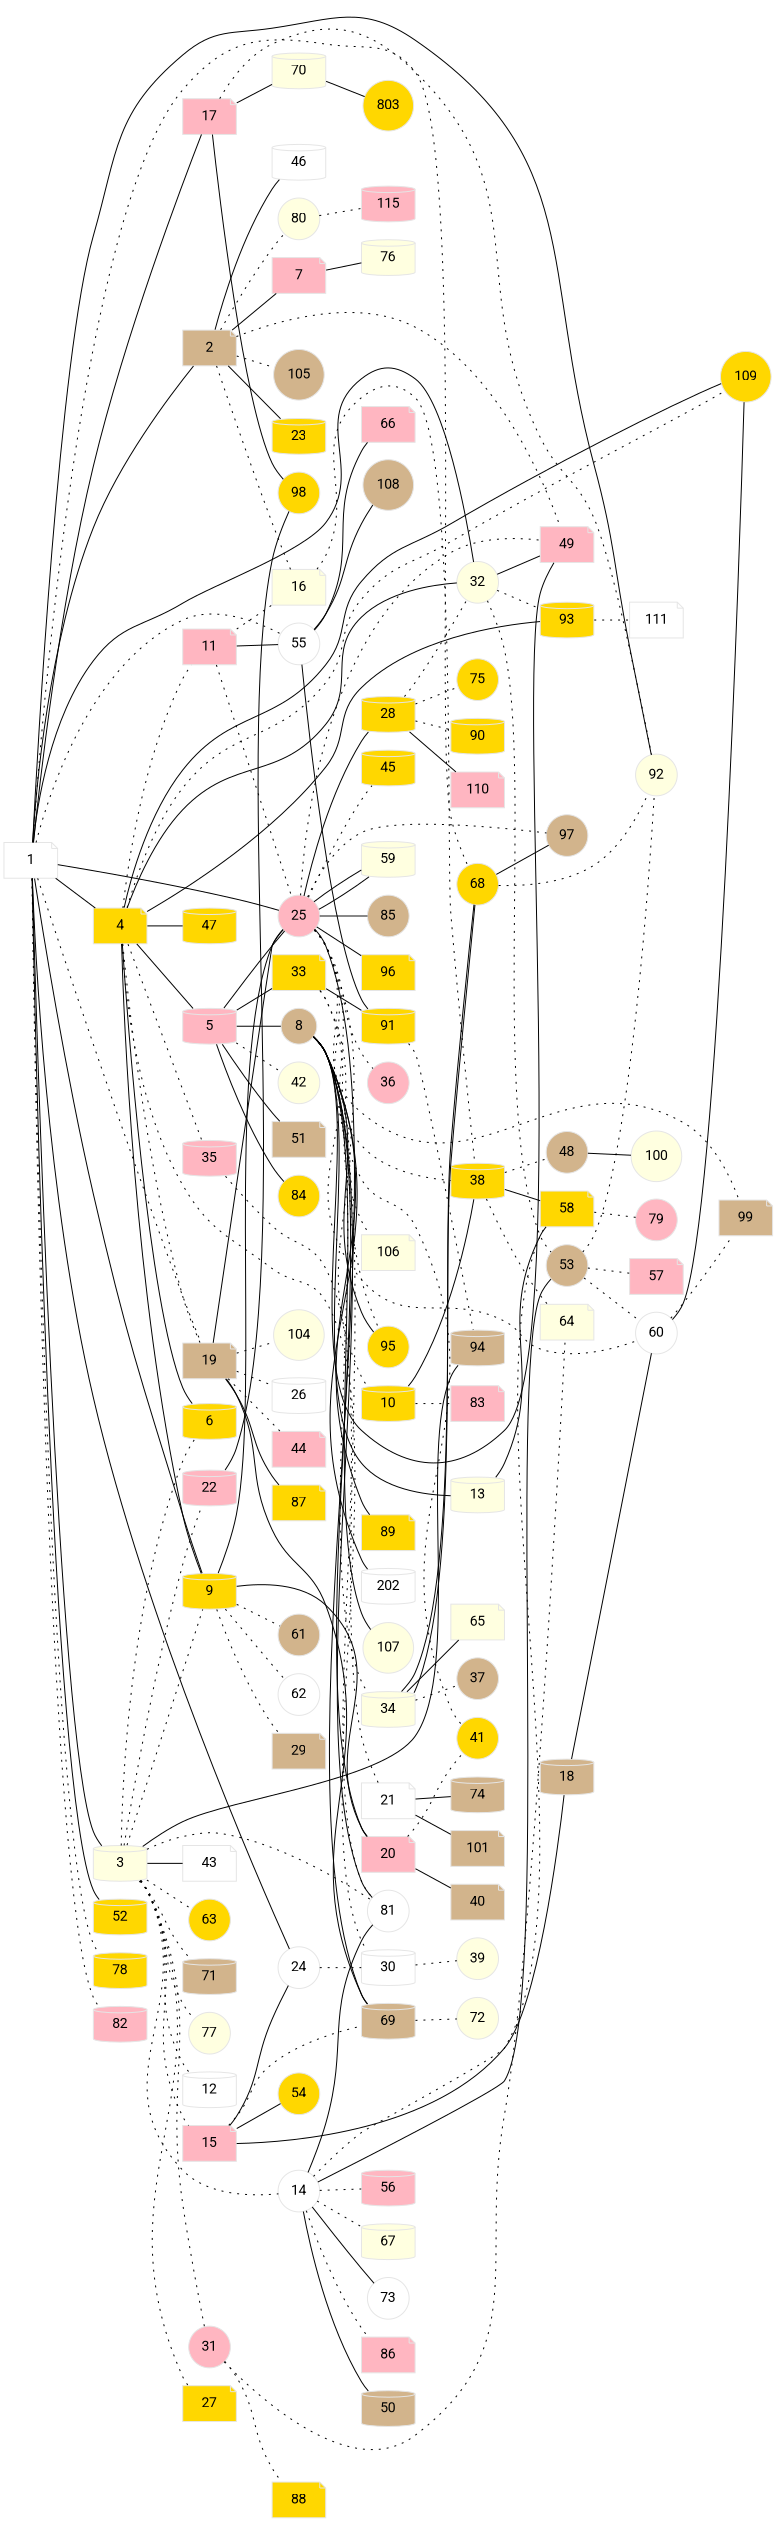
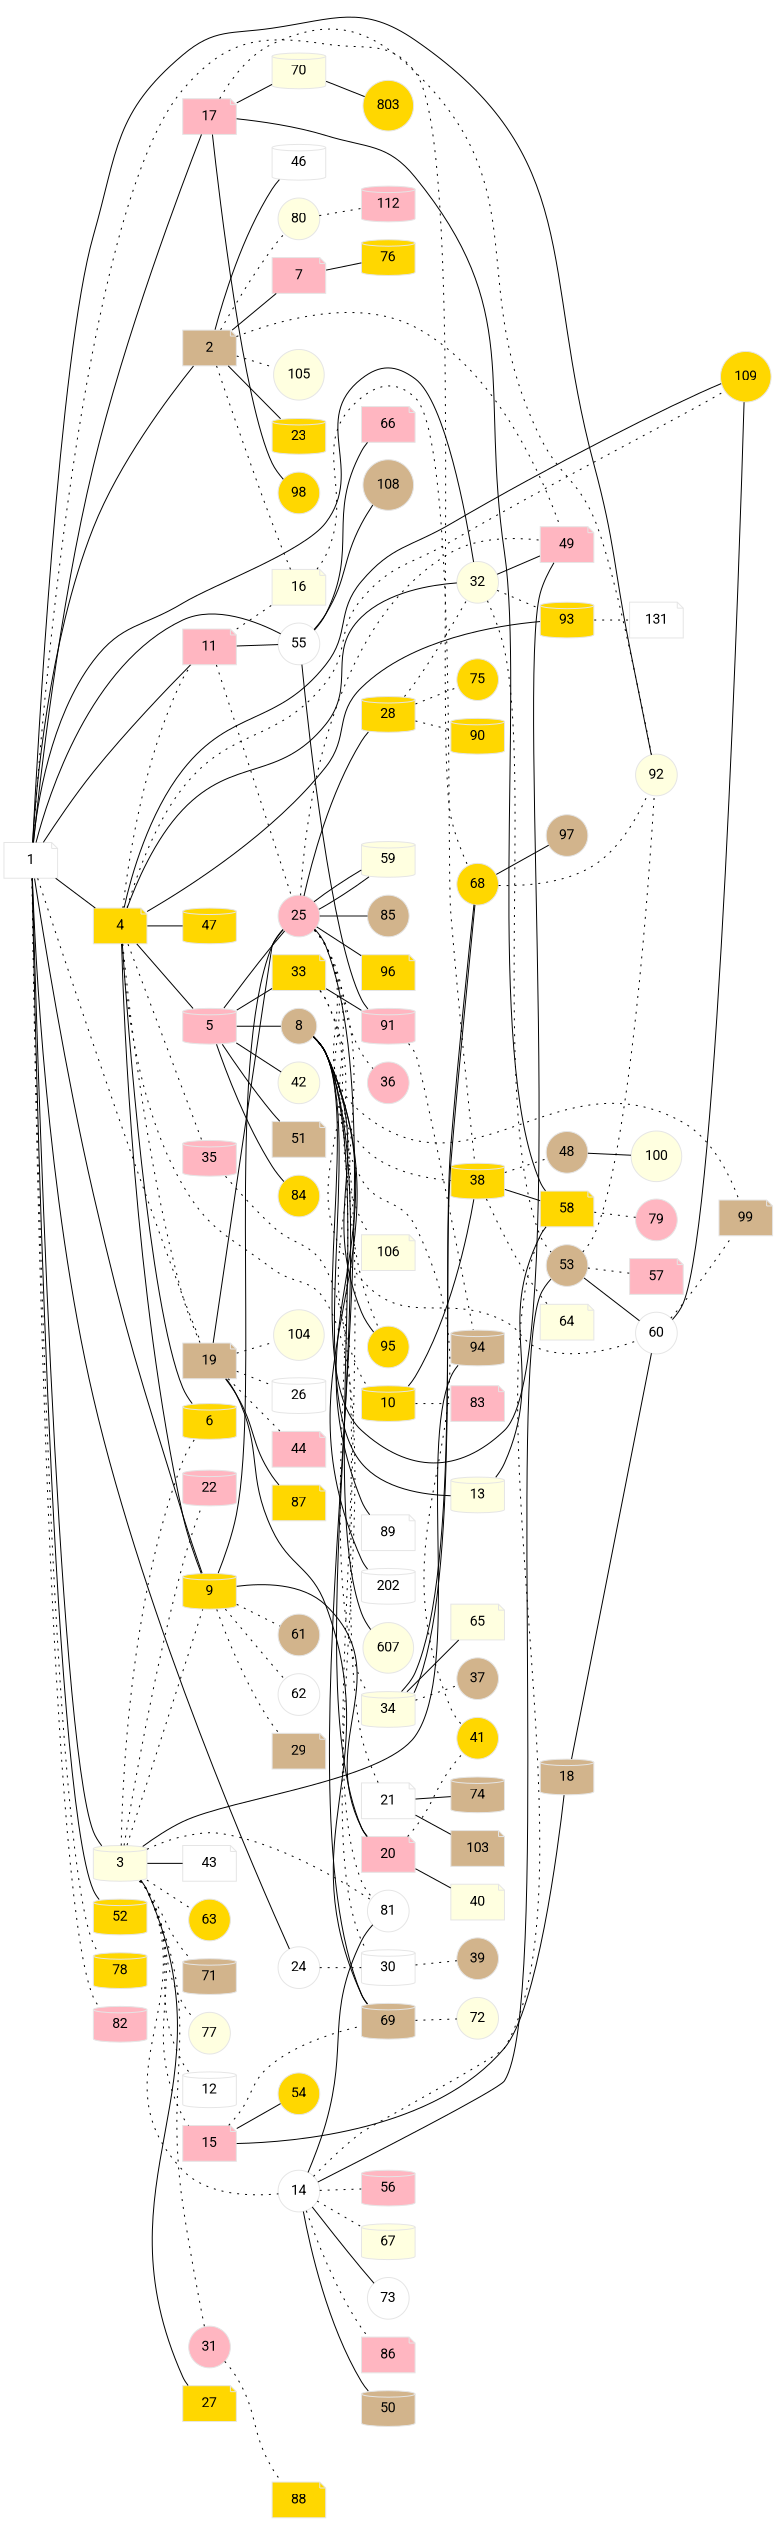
(388, 204) -> (388, 204)
(388, 258) -> (388, 258)
(299, 375) -> (299, 375)
none -> (507, 581)
(656, 620) -> (656, 620)
(117, 674) -> (117, 674)
(388, 768) -> none
(478, 790) -> none
(411, 825) -> none
(169, 885) -> (112, 750)
(260, 943) -> none
(388, 1026) -> (388, 1026)
(269, 1064) -> (262, 1060)
(612, 1299) -> (612, 1299)
(345, 1467) -> none
(388, 1533) -> (388, 1533)
(388, 1648) -> (388, 1648)
(478, 1848) -> (478, 1848)
(478, 1902) -> (478, 1902)
(478, 1959) -> (478, 1959)
(260, 2056) -> none
(505, 2112) -> none
(165, 2133) -> (165, 2133)
